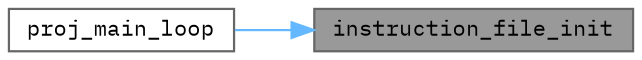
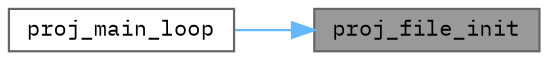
(474, 30) -> (427, 30)
